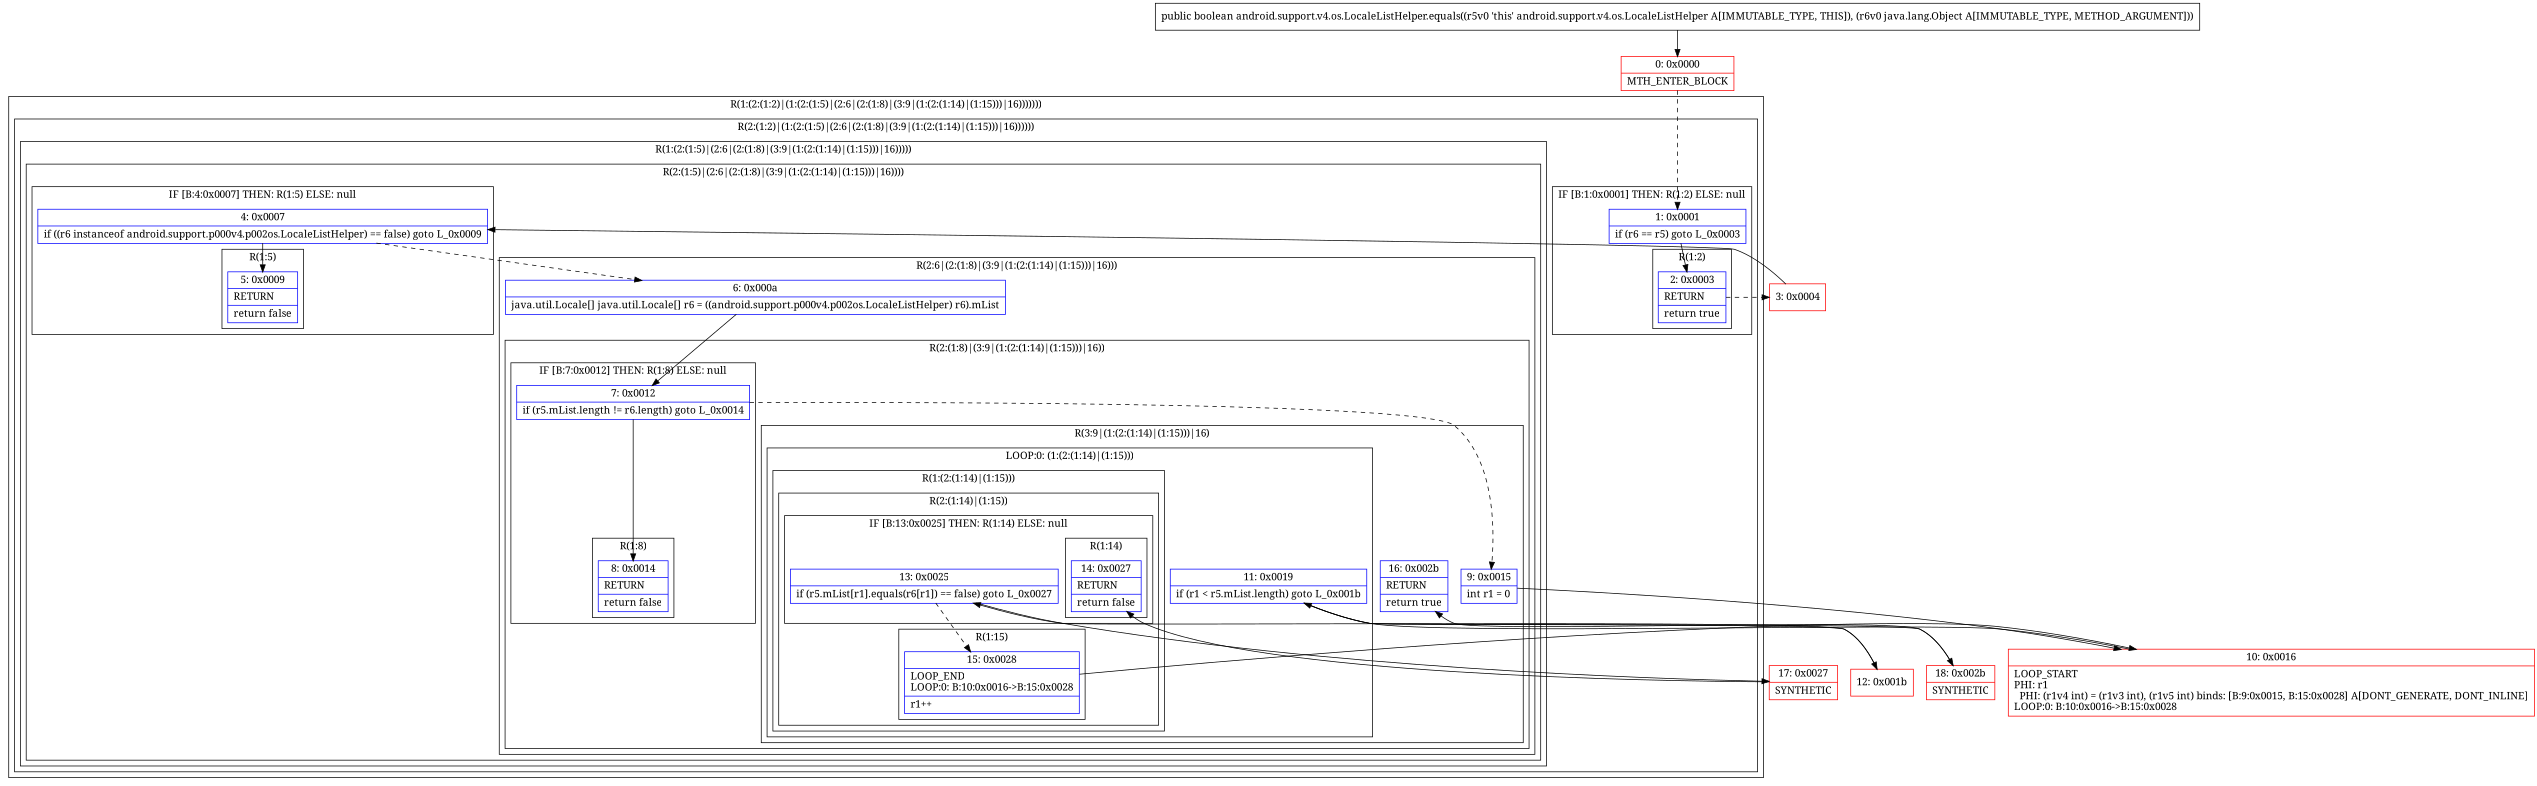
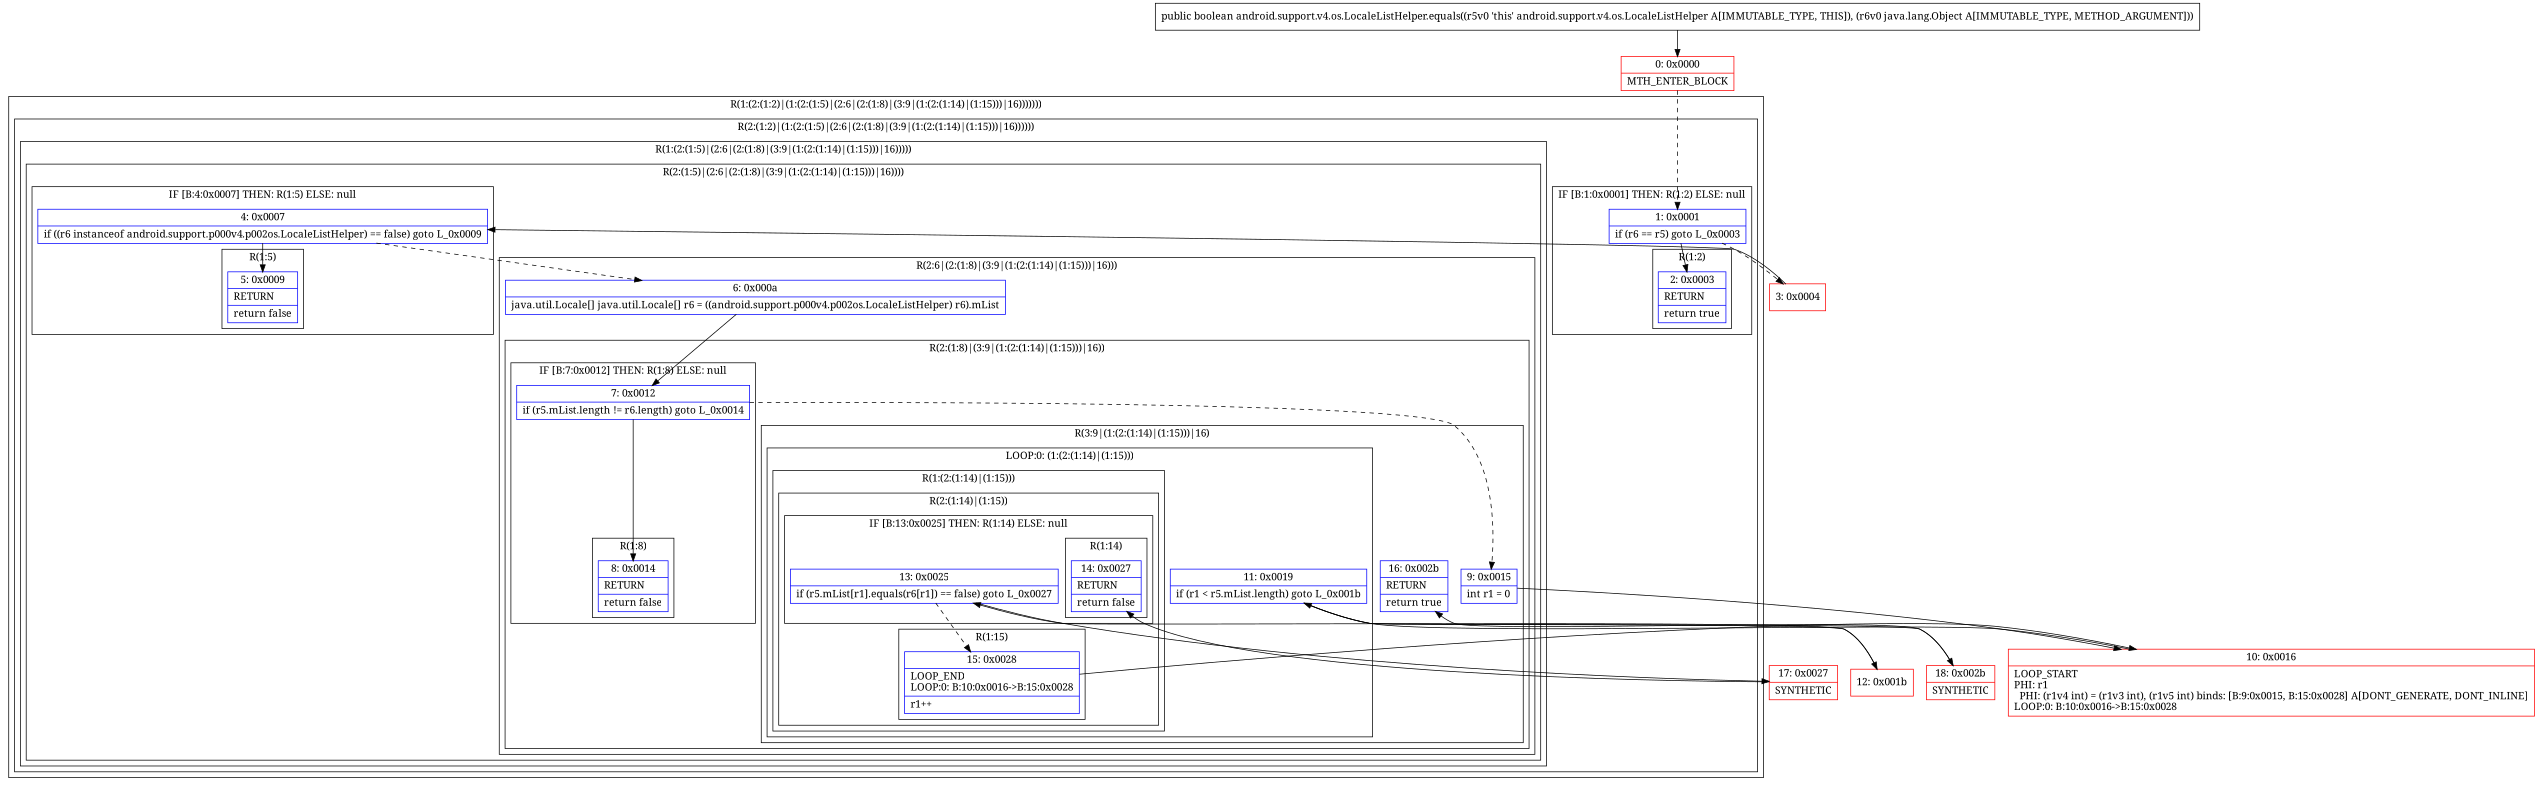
(1744, 297) -> (1751, 259)
